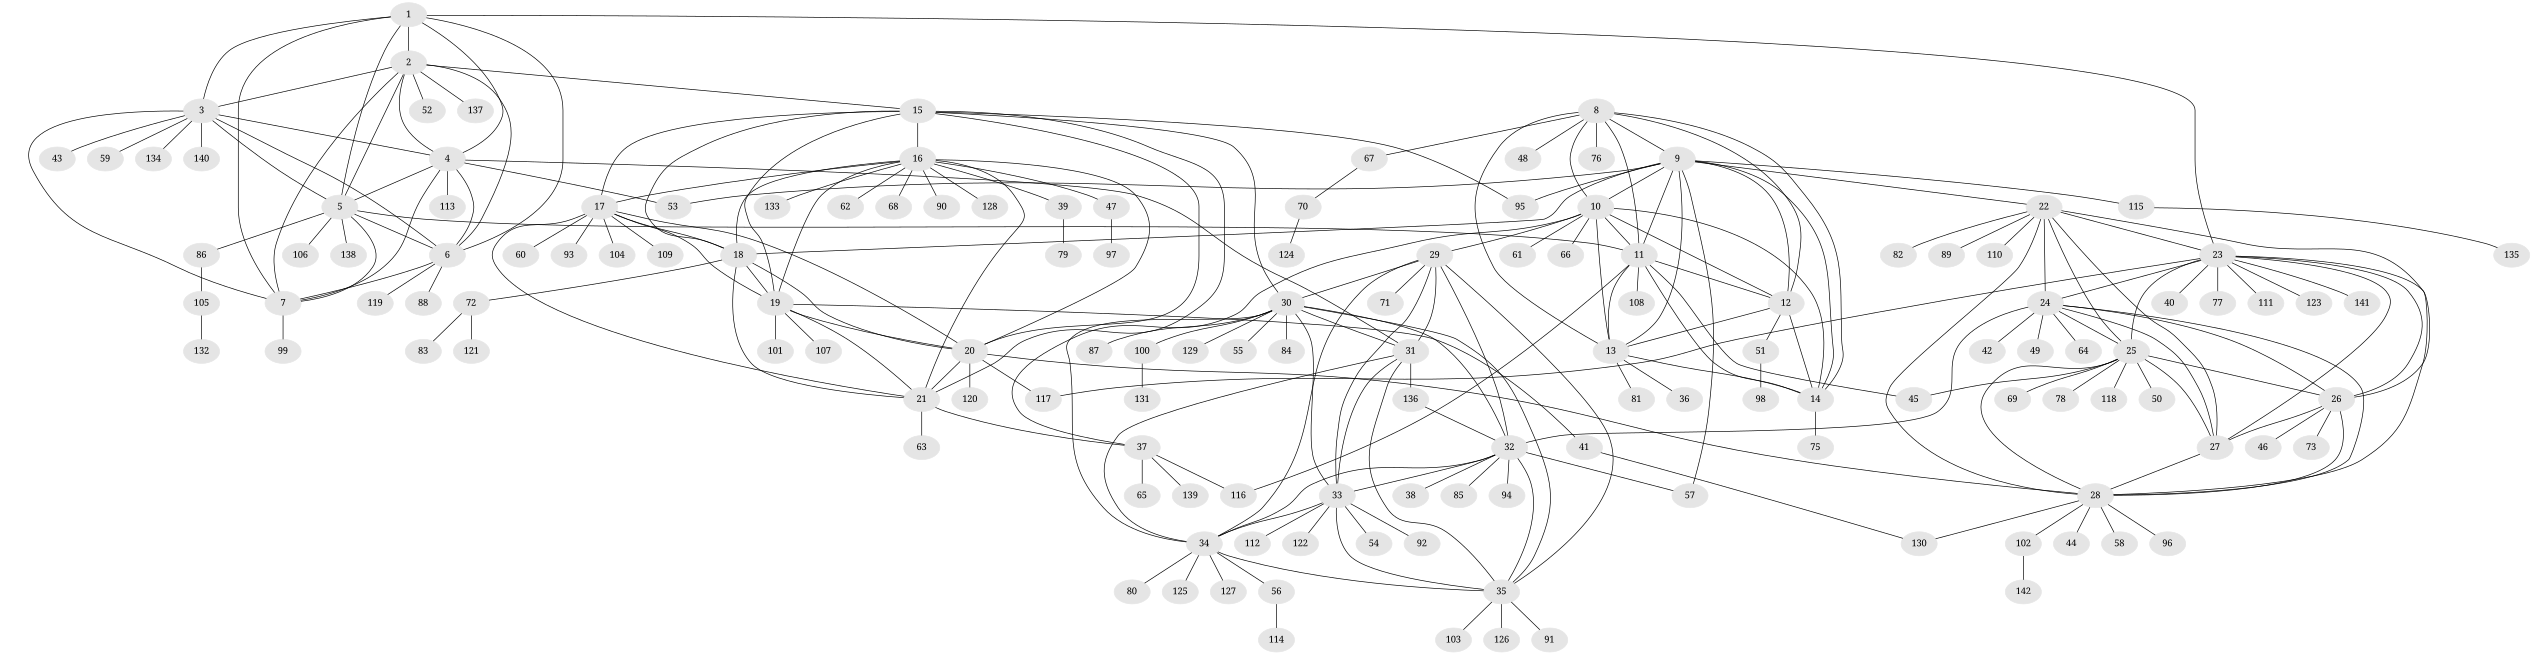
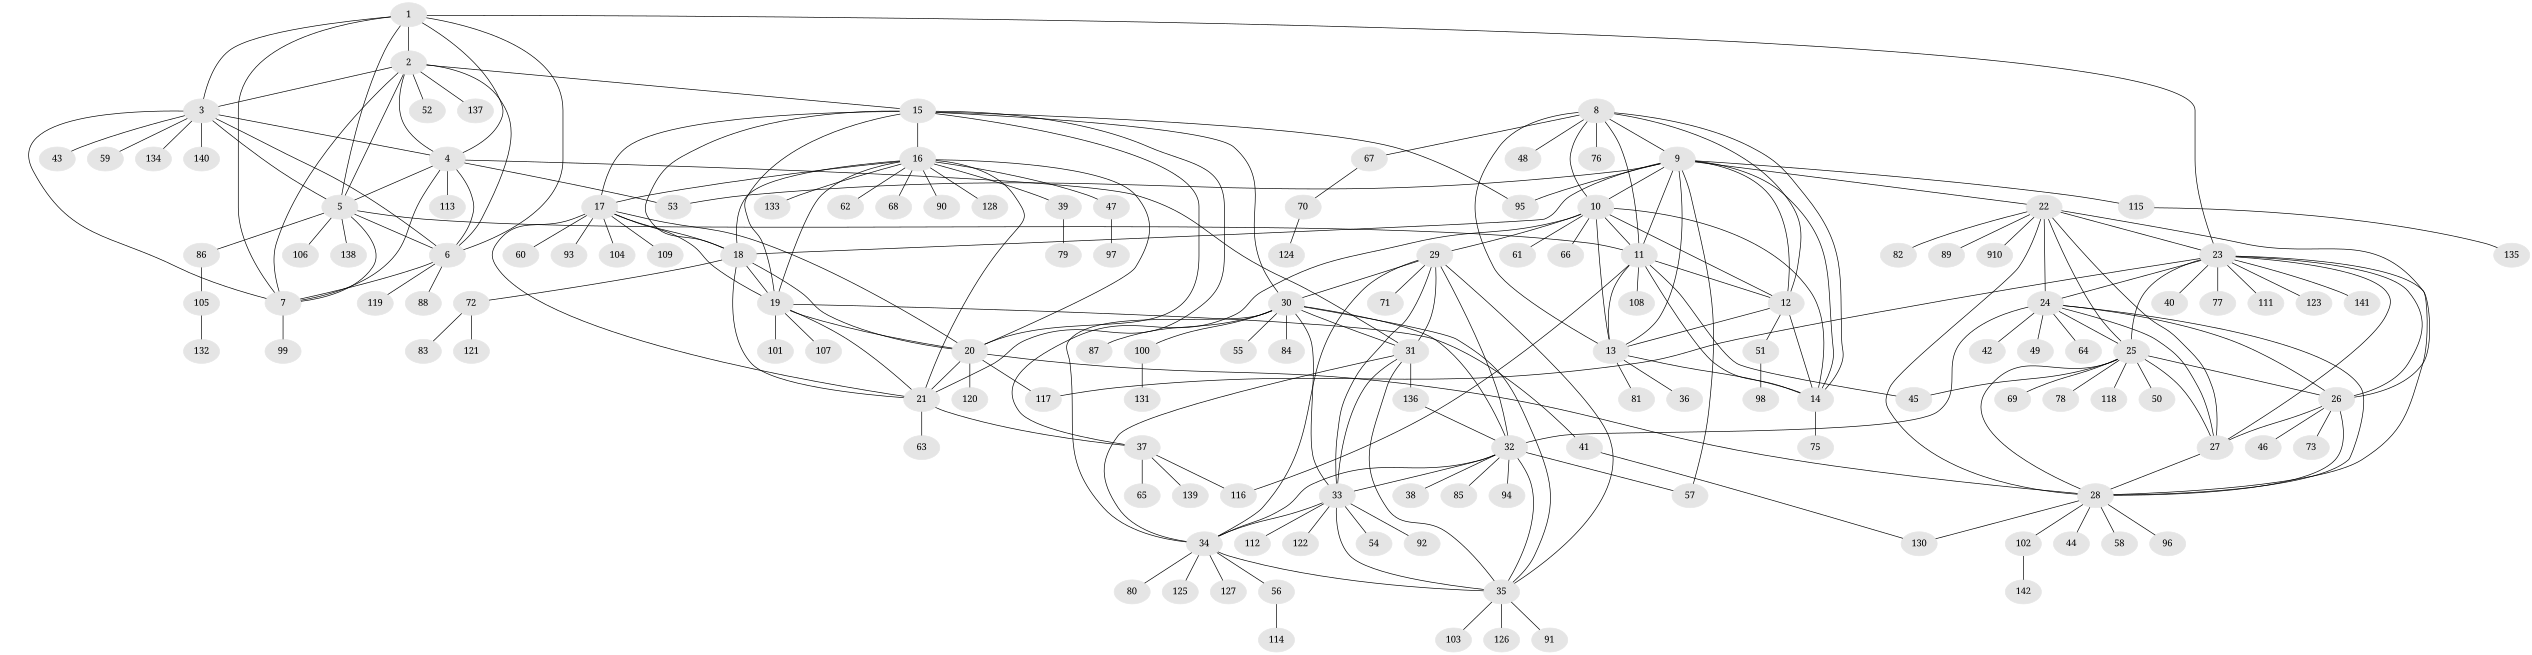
(1995, 255) -> (1995, 255)
(1190, 351) -> none
